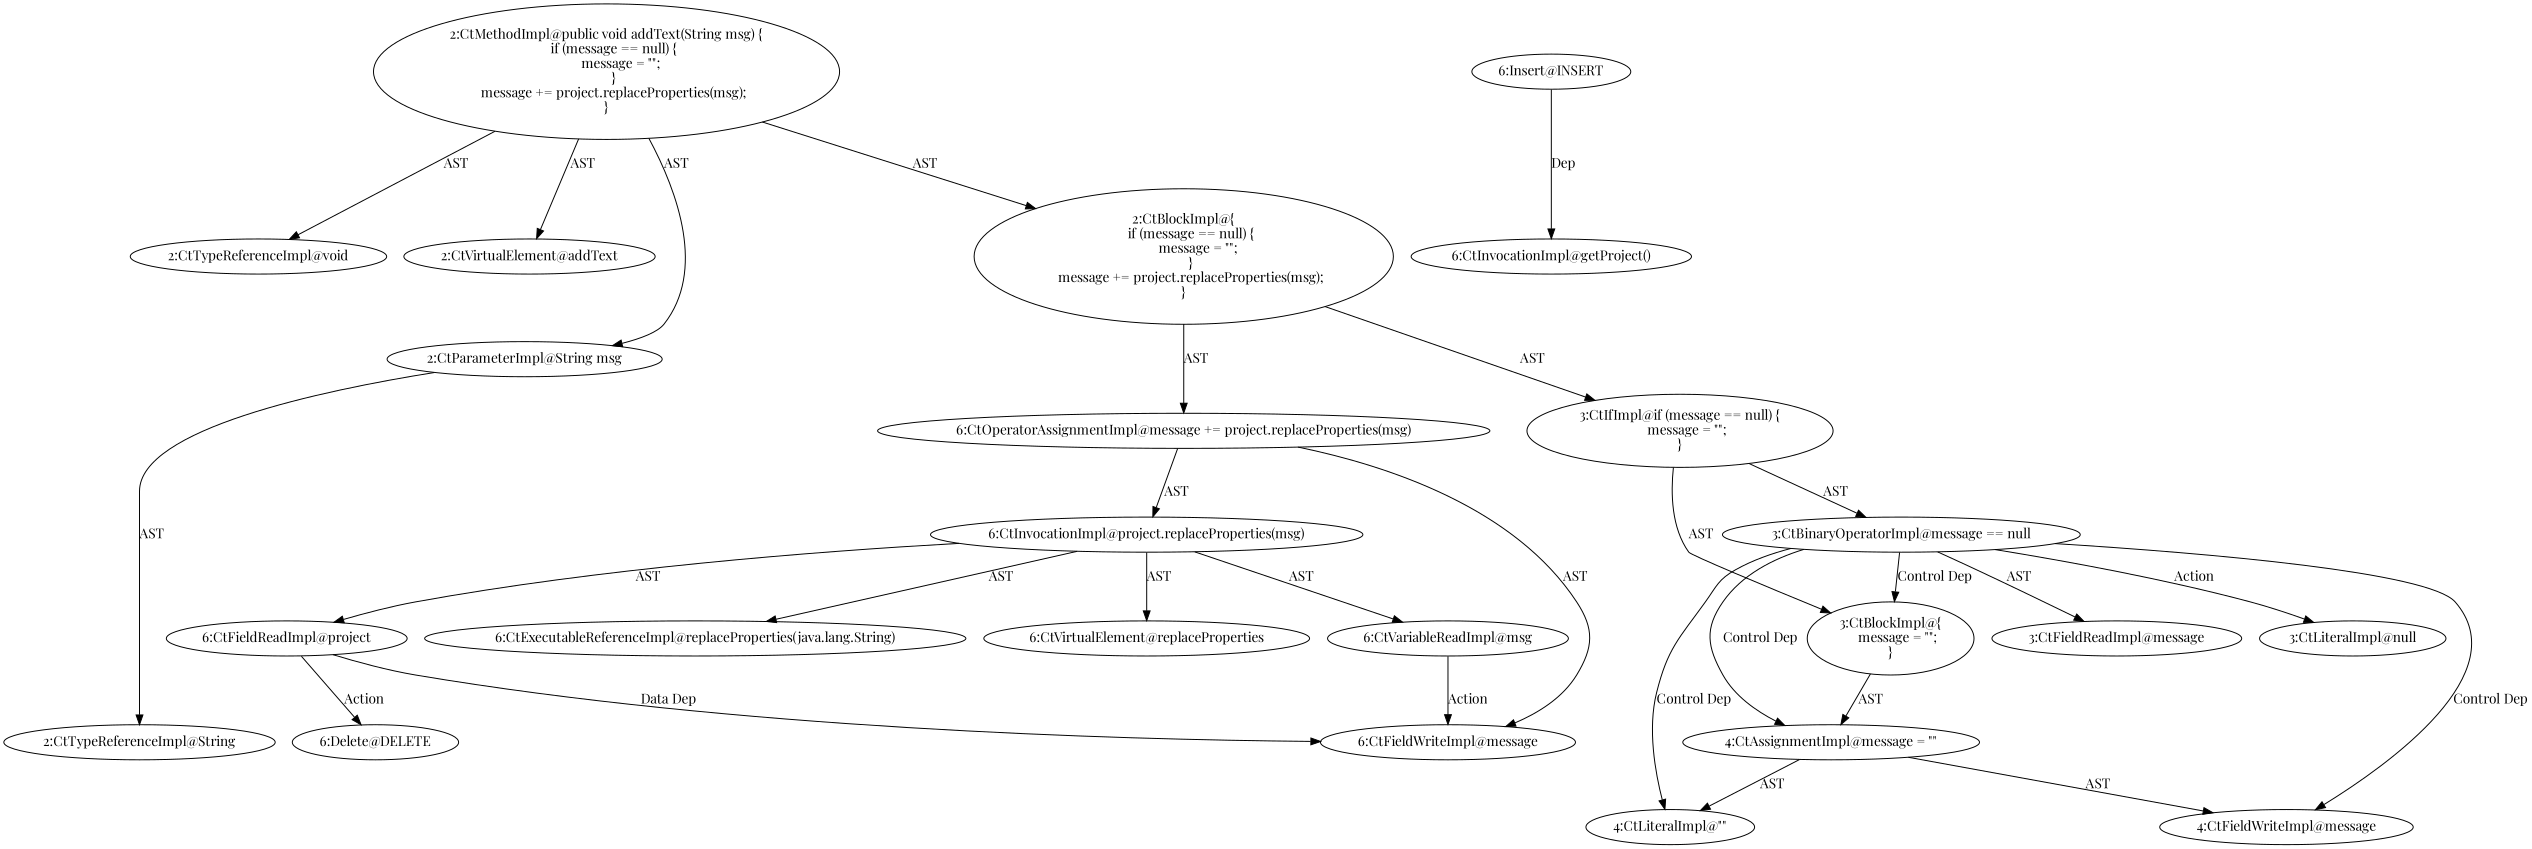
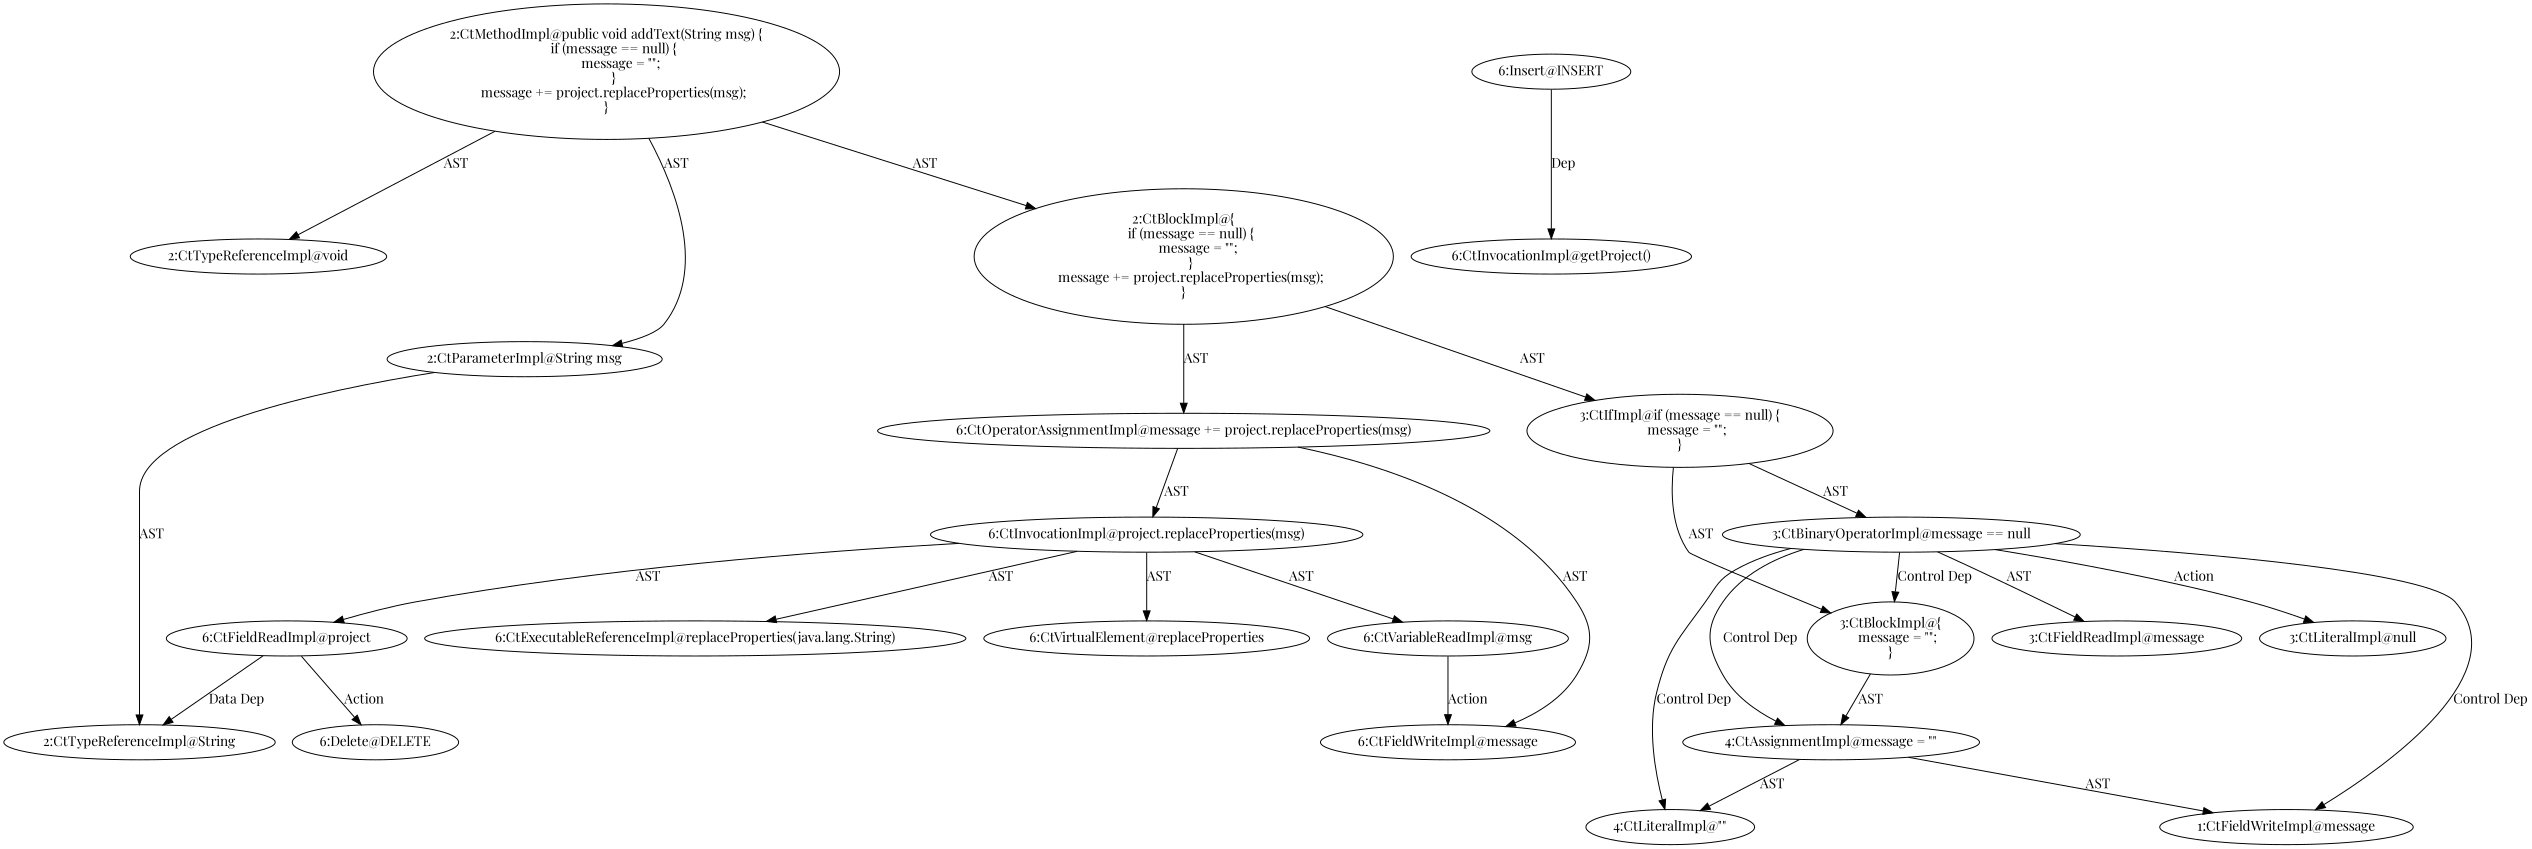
(530, 257) -> none
(819, 721) -> (217, 688)
(2286, 827) -> (2286, 827)
